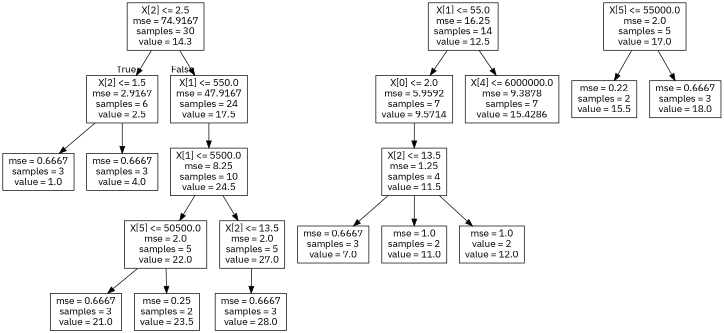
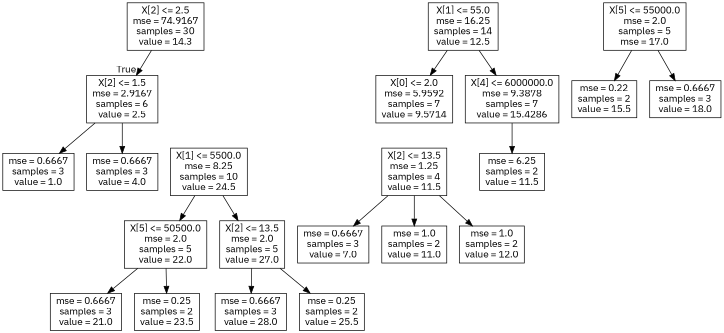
(645, 27) -> (645, 27)
(209, 99) -> none
(414, 132) -> none
none -> (512, 172)
(492, 245) -> (492, 245)
none -> (332, 312)
